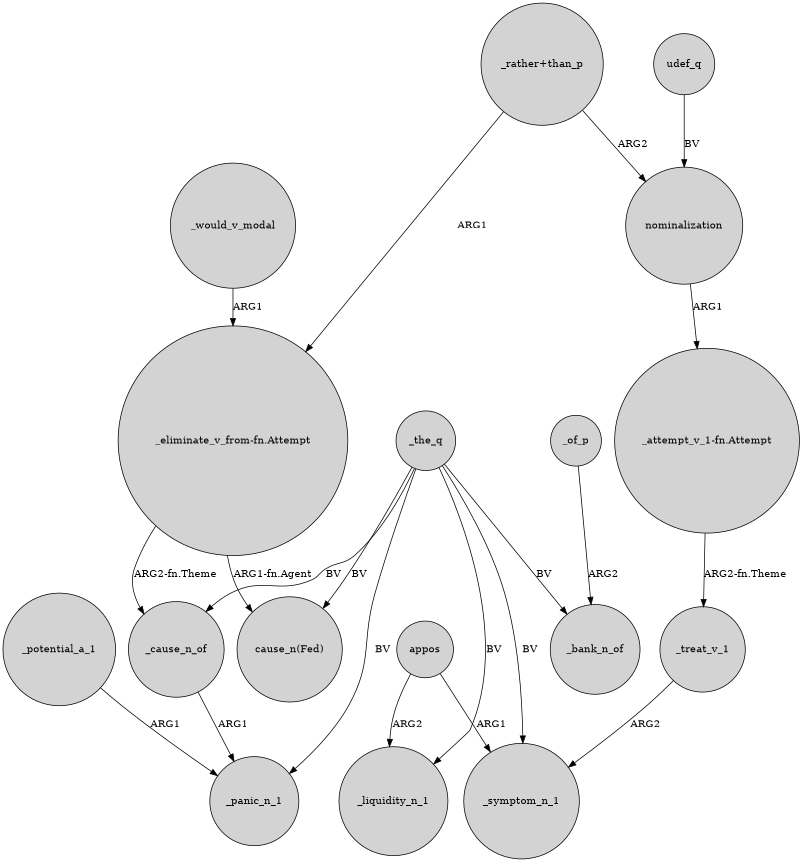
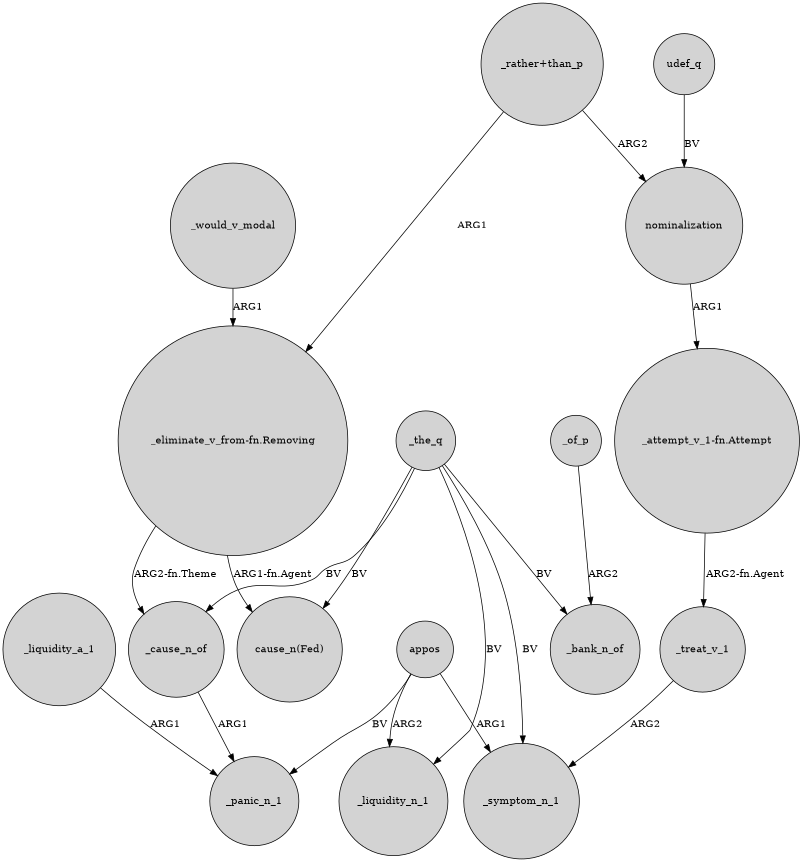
(233, 441) -> (233, 441)
(745, 574) -> (745, 574)
(368, 627) -> (358, 727)
(59, 649) -> (59, 649)
